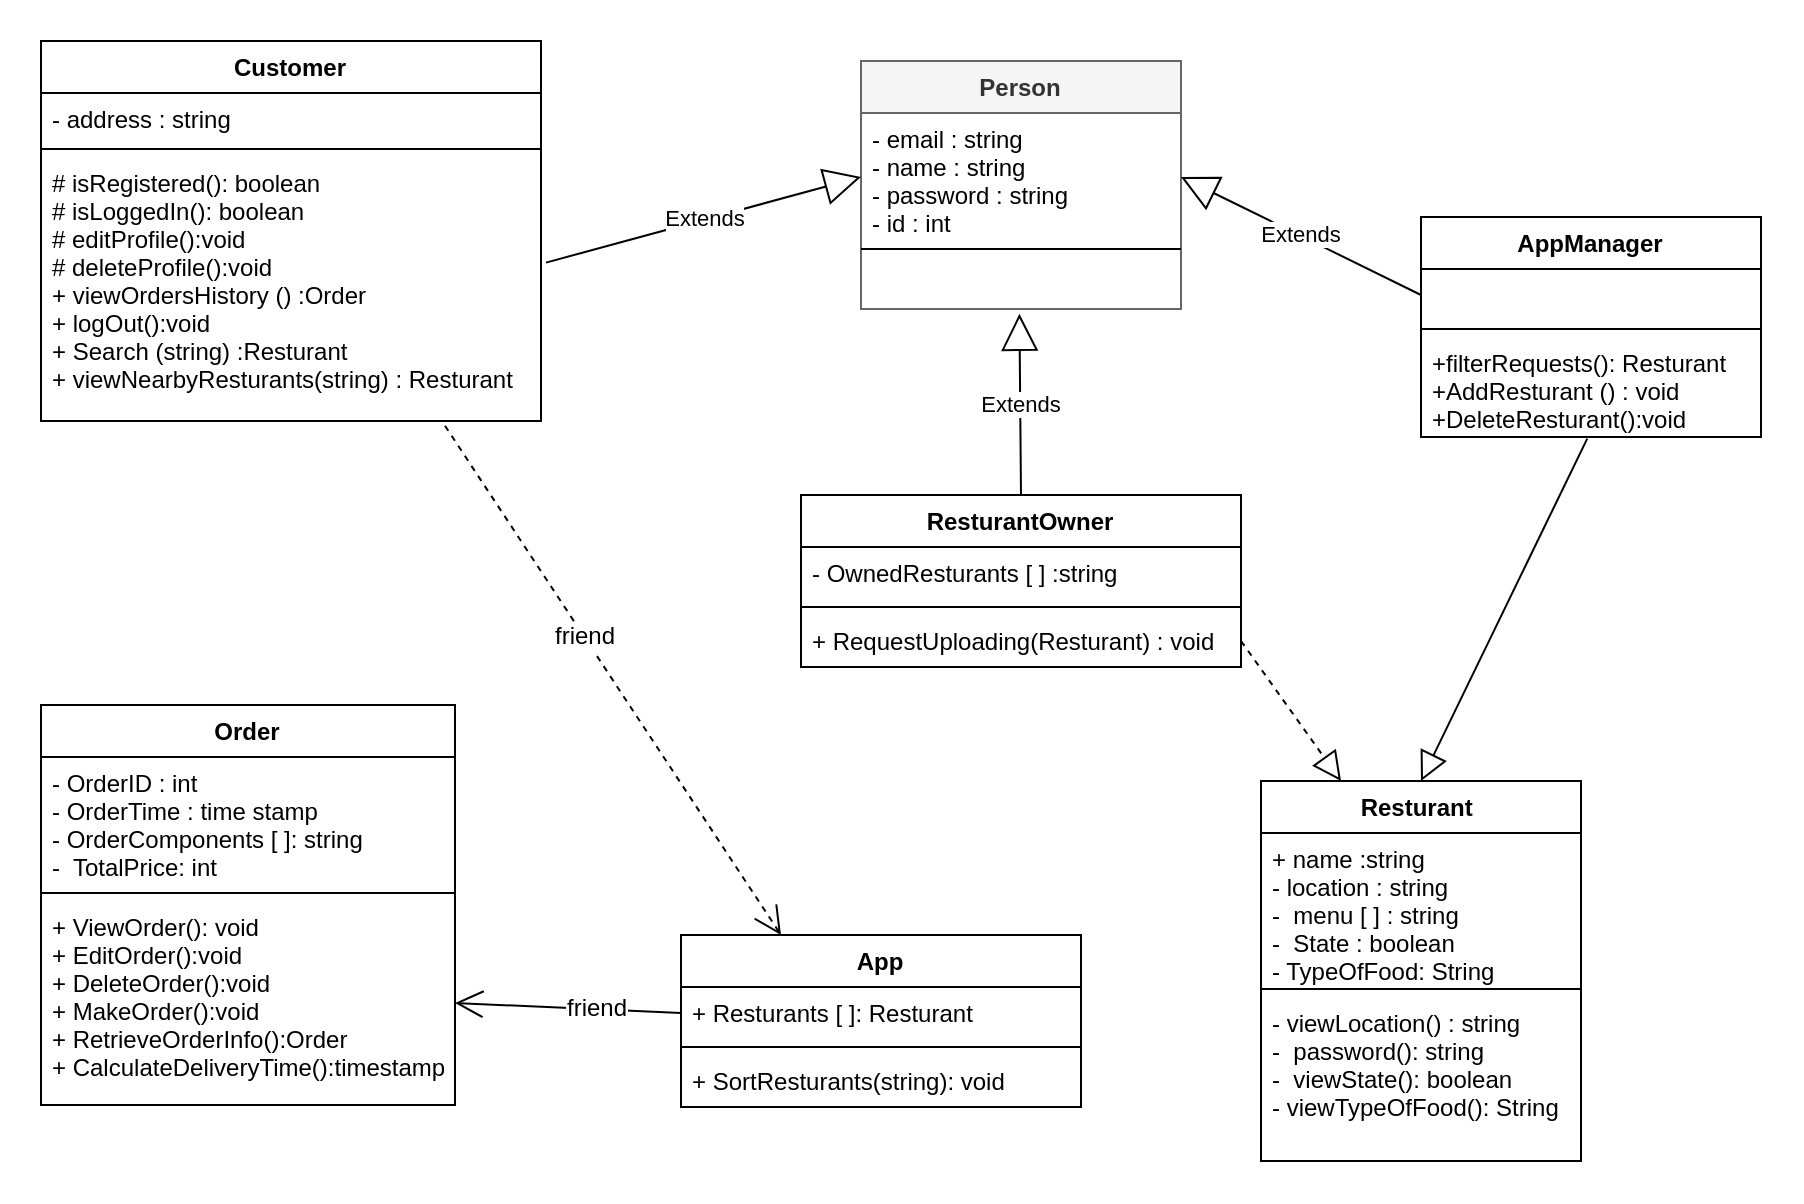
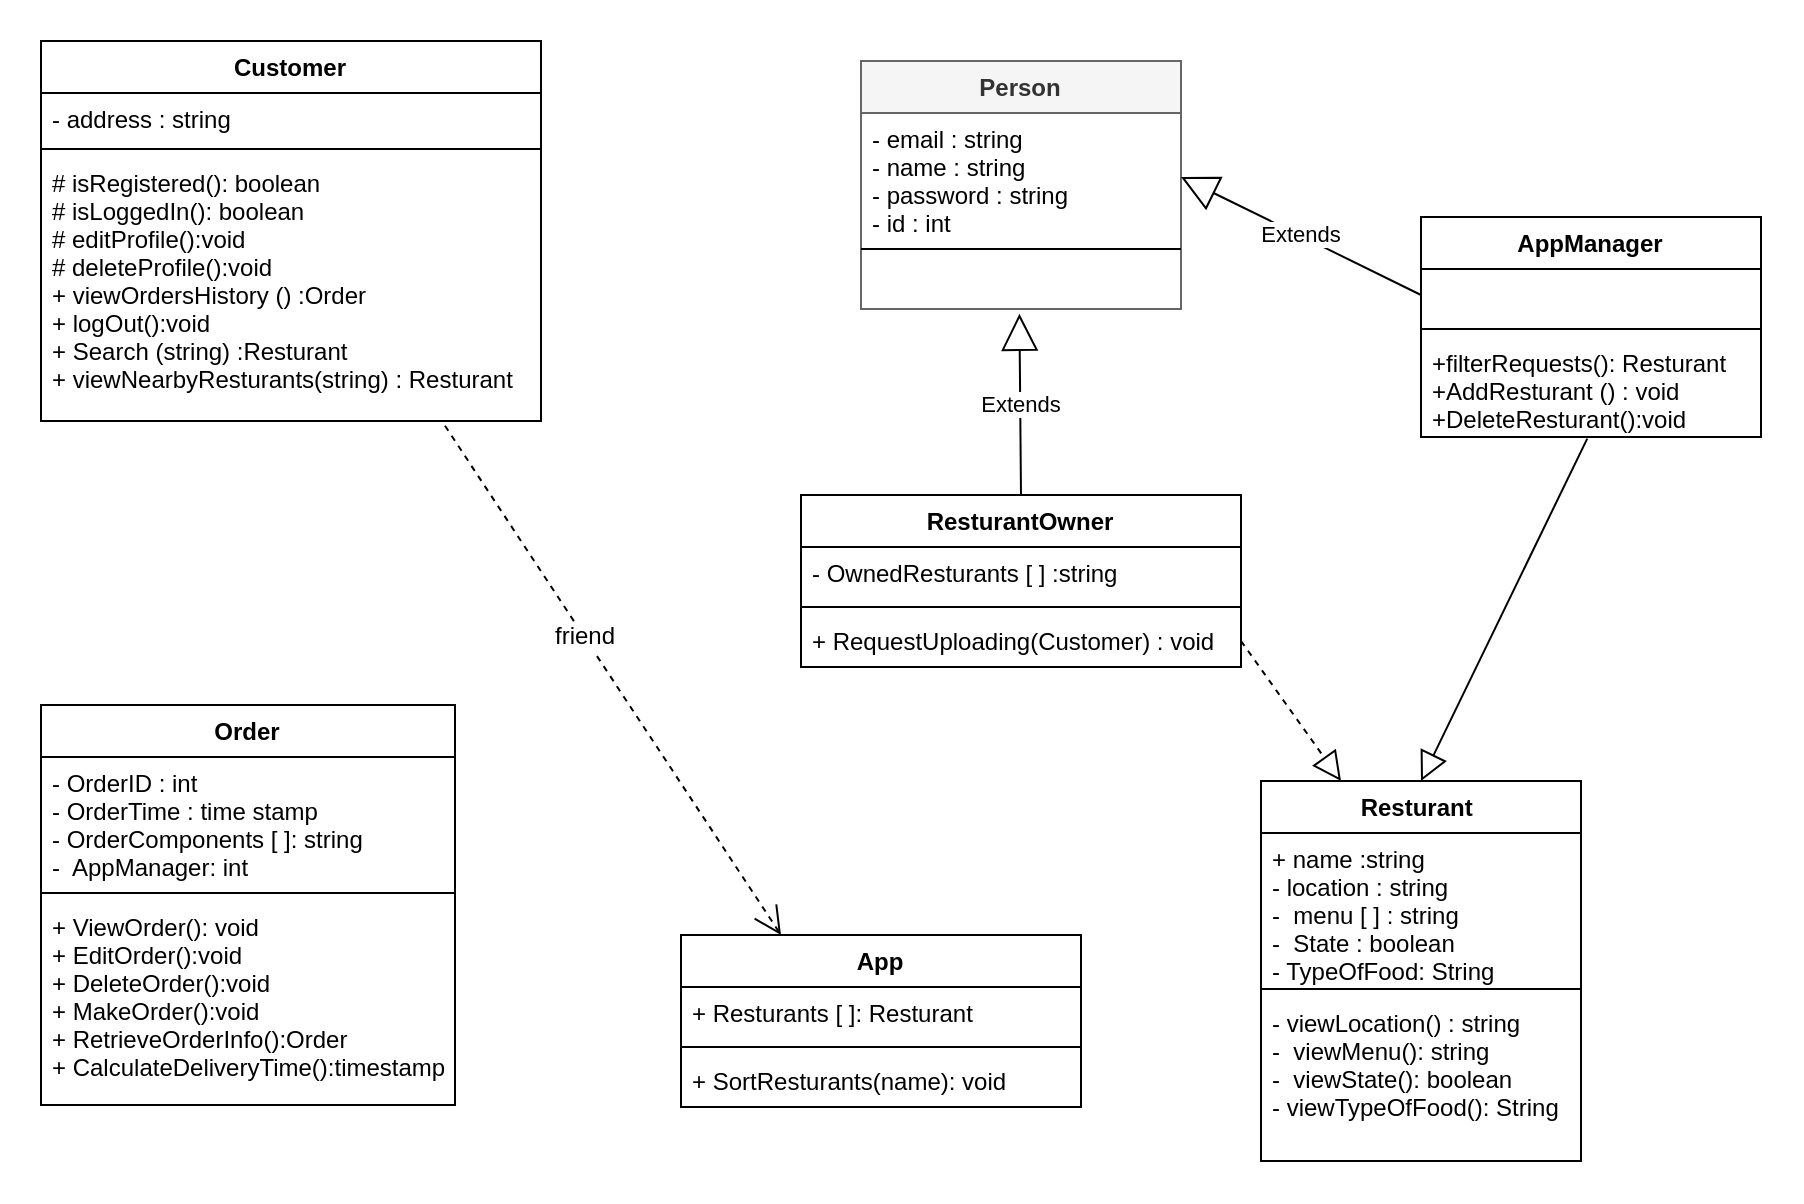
(606, 246) -> none
(1032, 642) -> (1025, 642)
(137, 784) -> (137, 784)
(569, 1008) -> none
(1418, 1024) -> (1418, 1024)
(878, 1082) -> (868, 1082)
